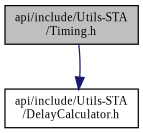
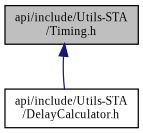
(80, 60) -> (63, 73)
